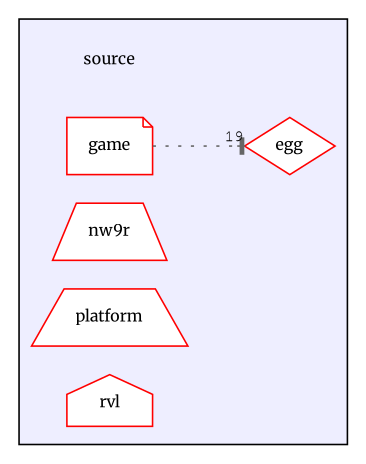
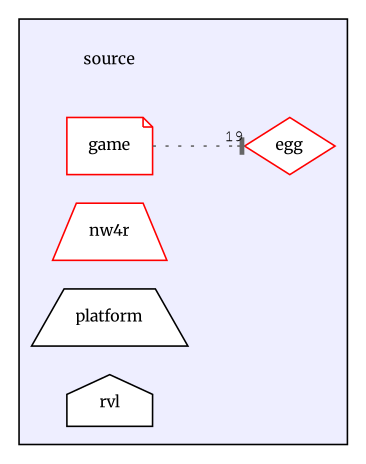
(110, 232) -> (110, 232)
(110, 318) -> (110, 318)
(110, 403) -> (110, 403)
